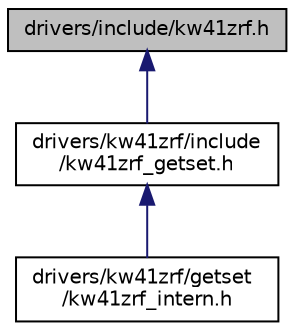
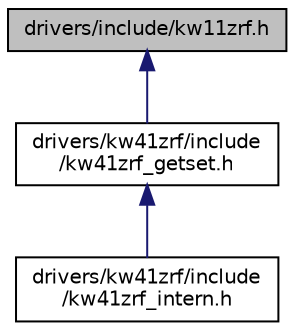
(147, 30) -> (147, 30)
(147, 289) -> (147, 289)
